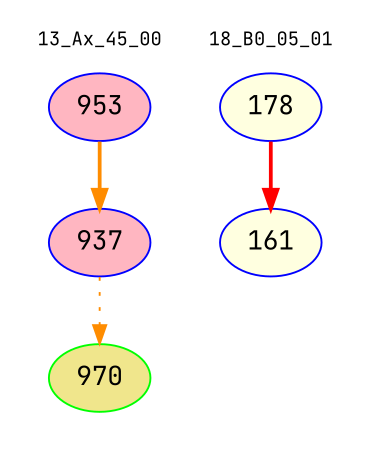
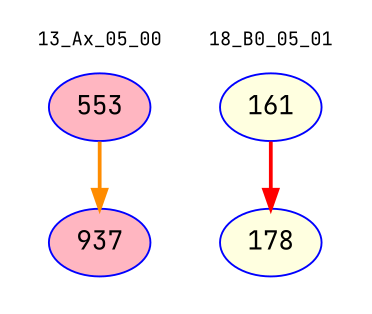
(101, 40) -> (101, 40)
(100, 107) -> (100, 107)
(271, 166) -> (271, 166)
(100, 378) -> none
